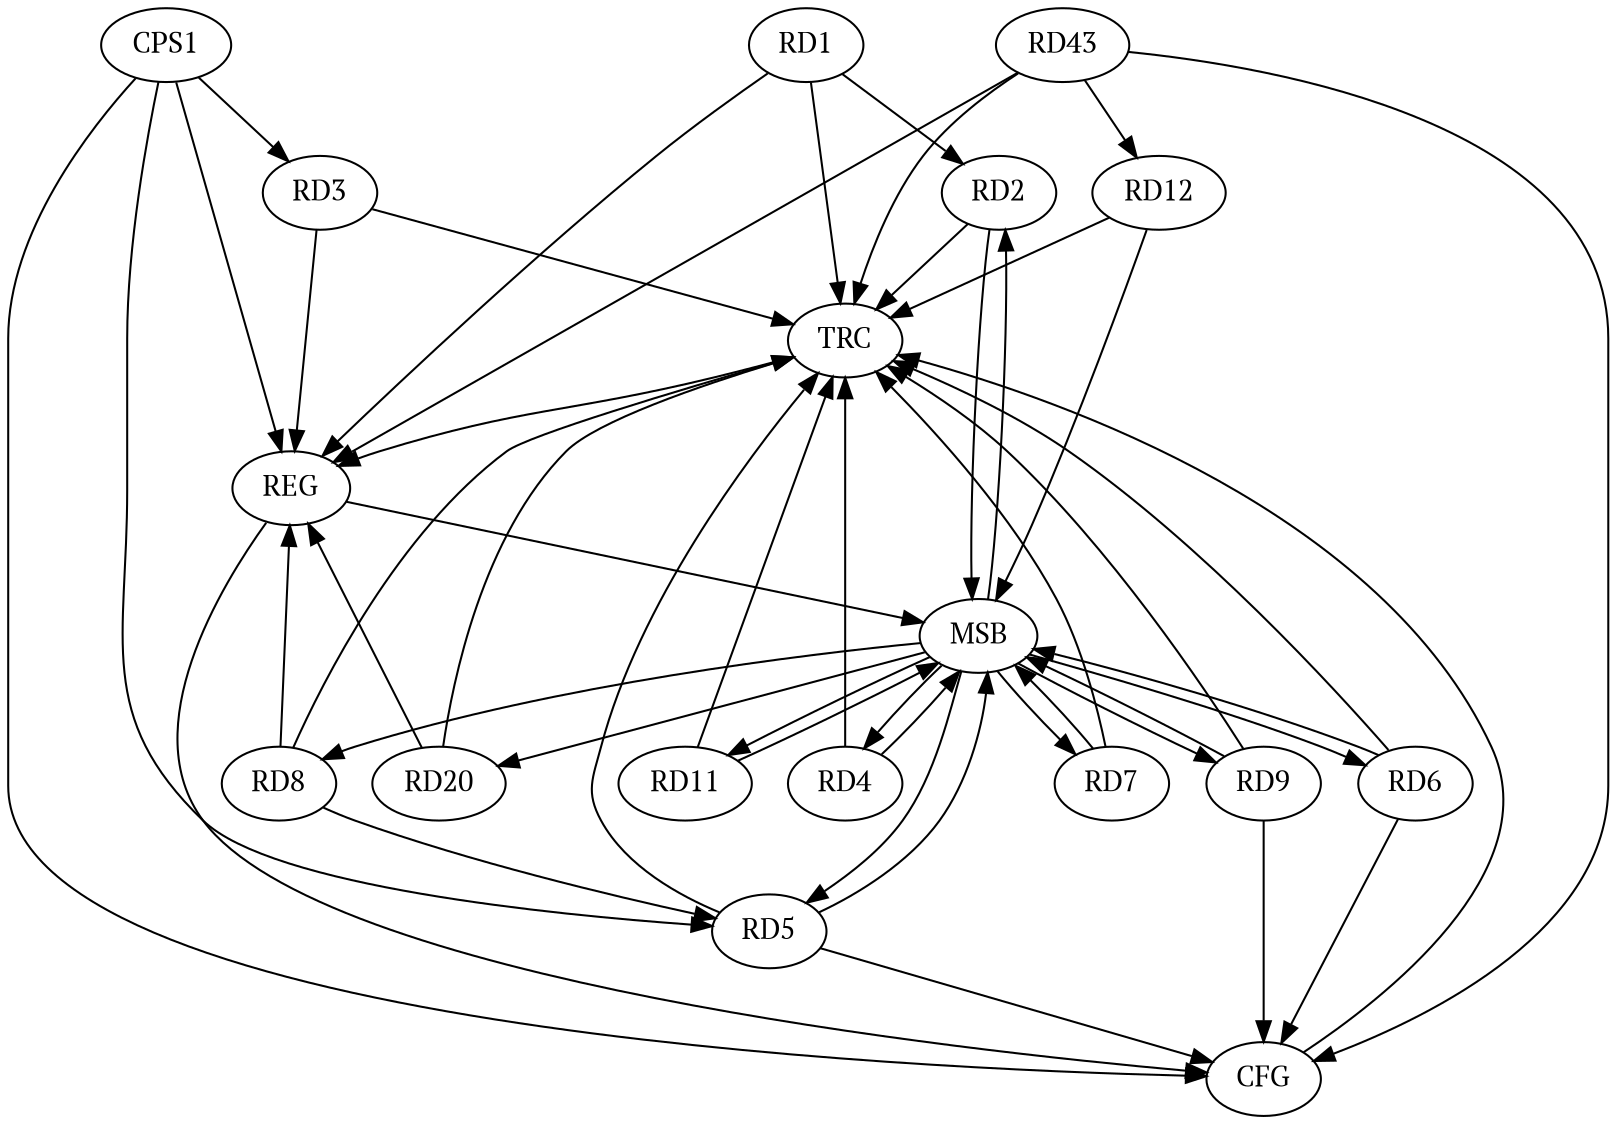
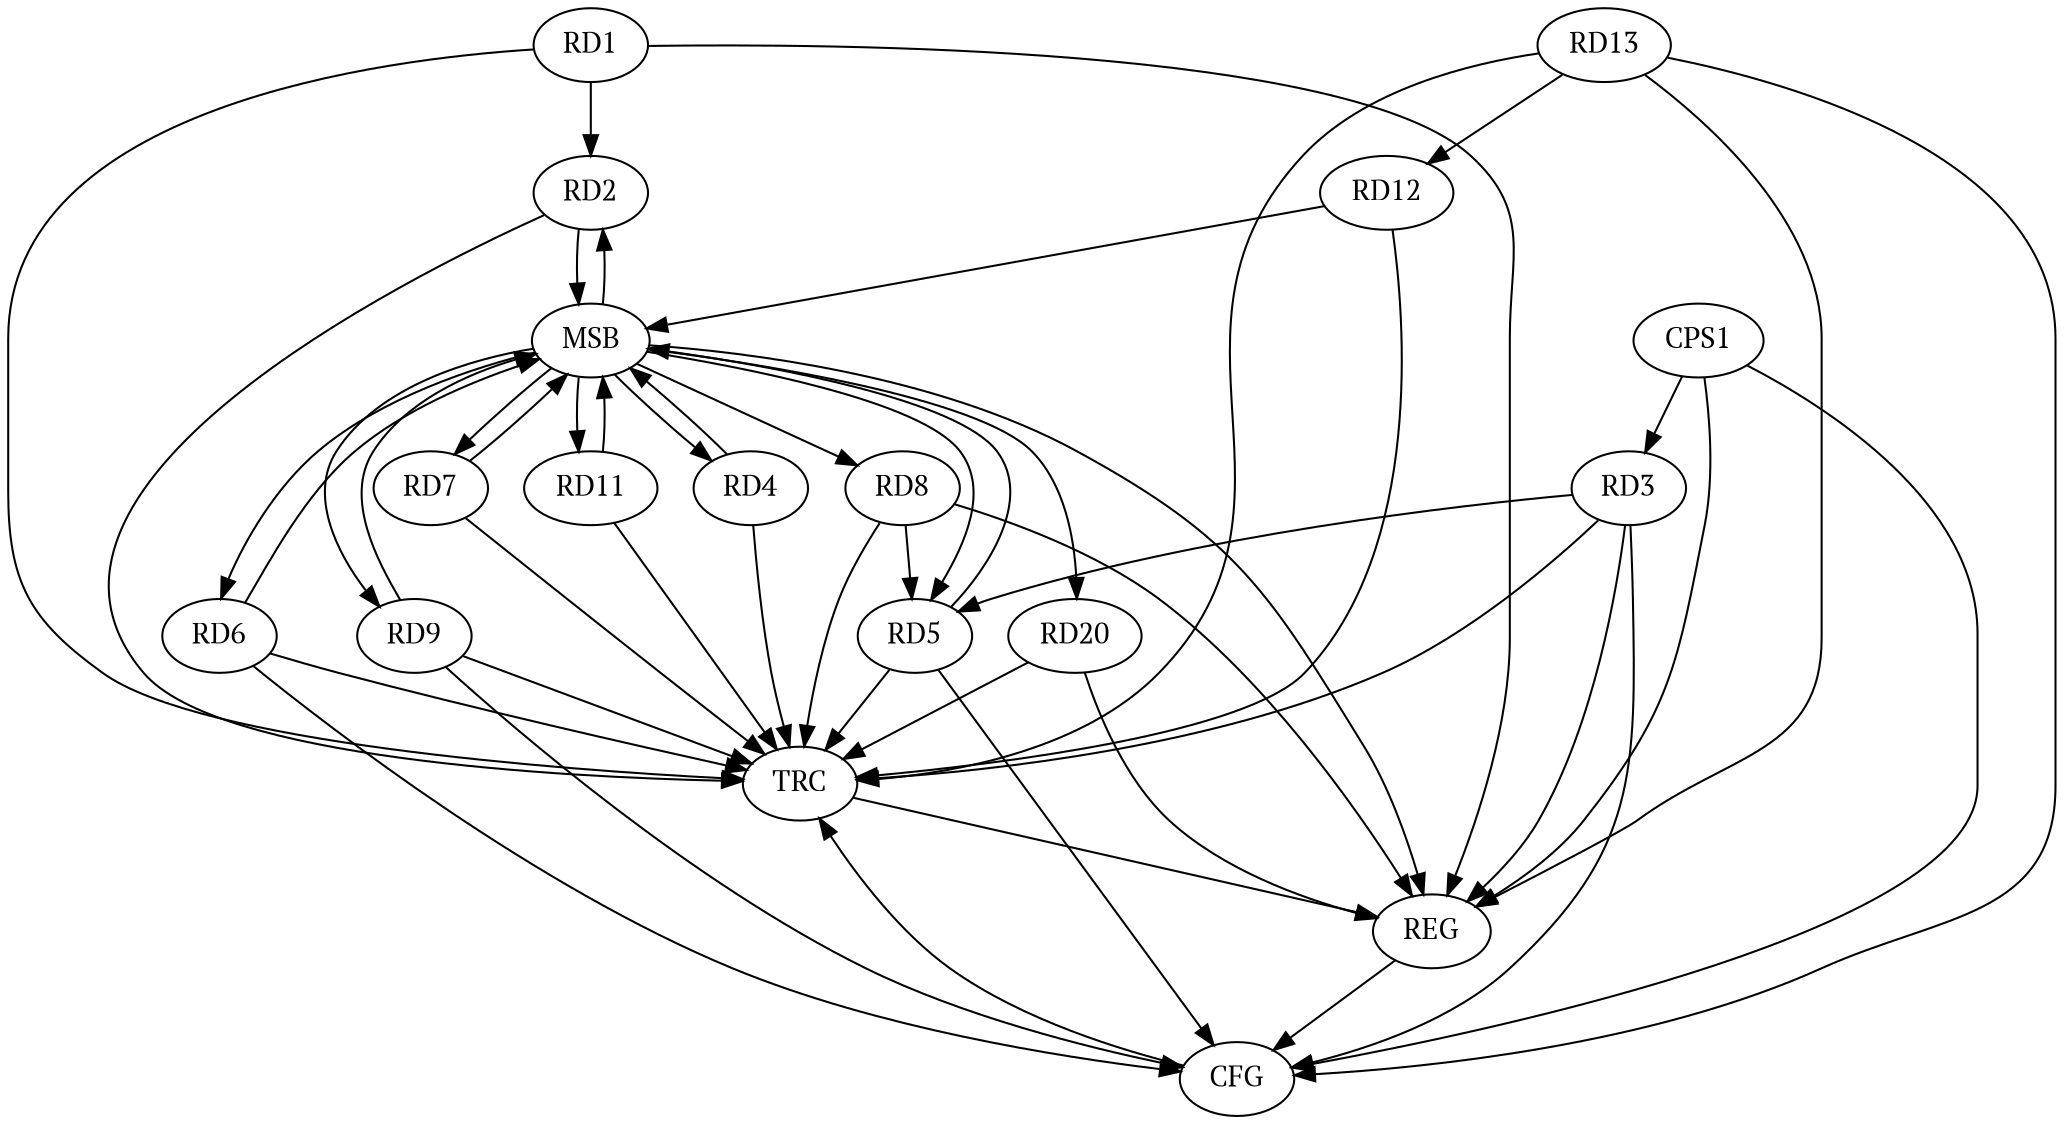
(1063, 45) -> (1604, 45)
(625, 560) -> (1126, 480)
(133, 713) -> (1272, 534)
none -> (1592, 869)
